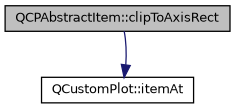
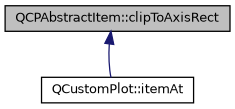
(126, 48) -> (109, 61)
